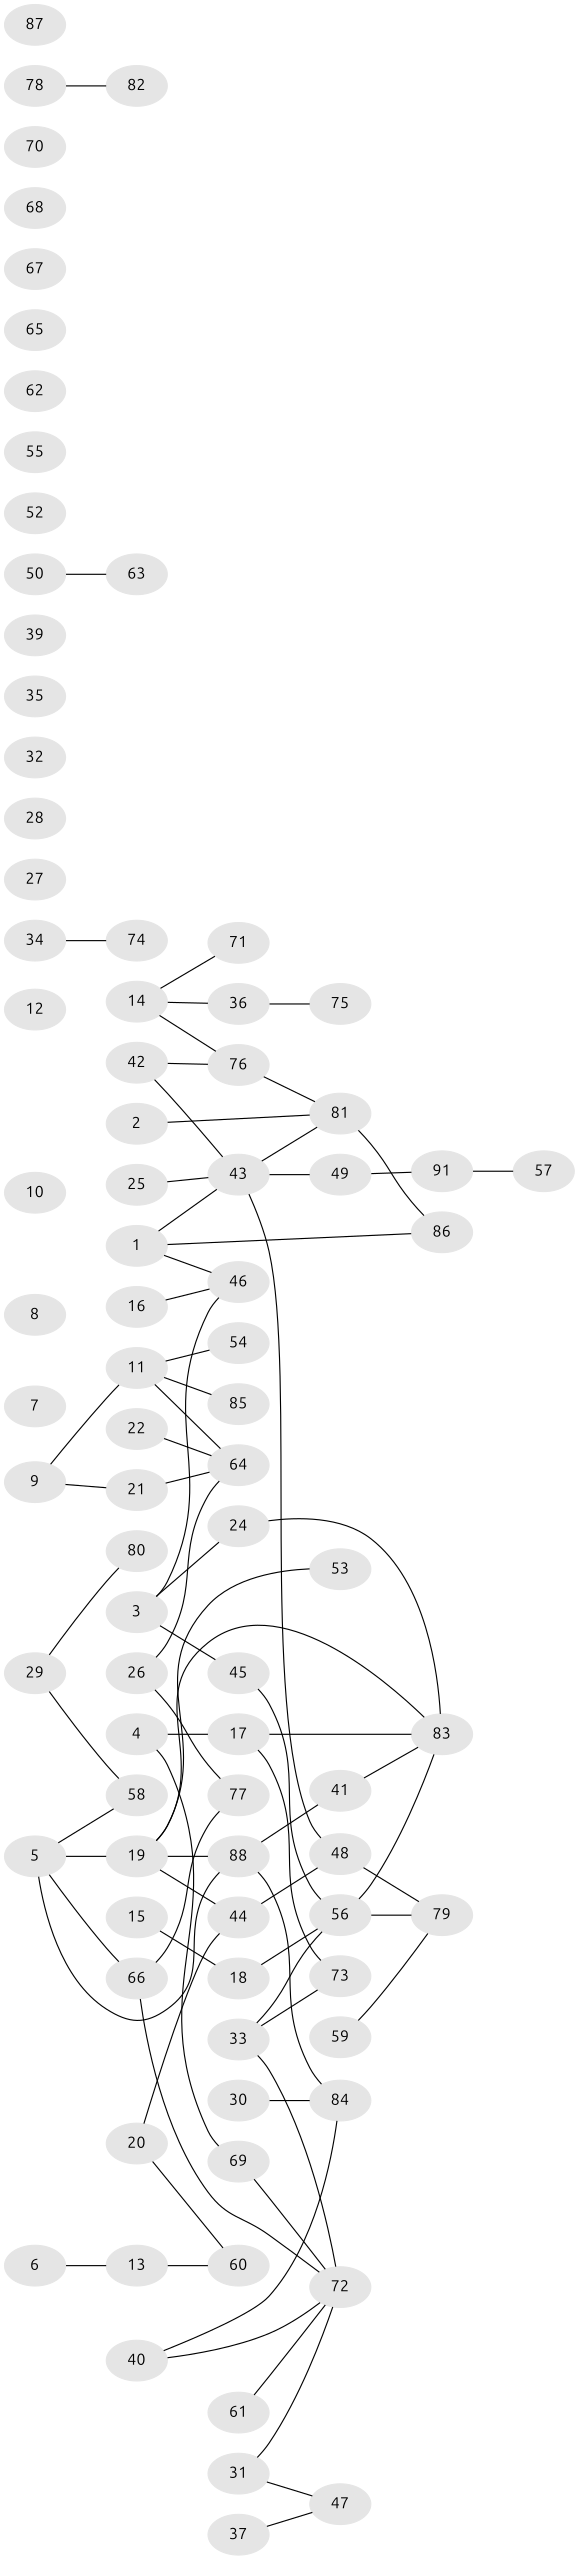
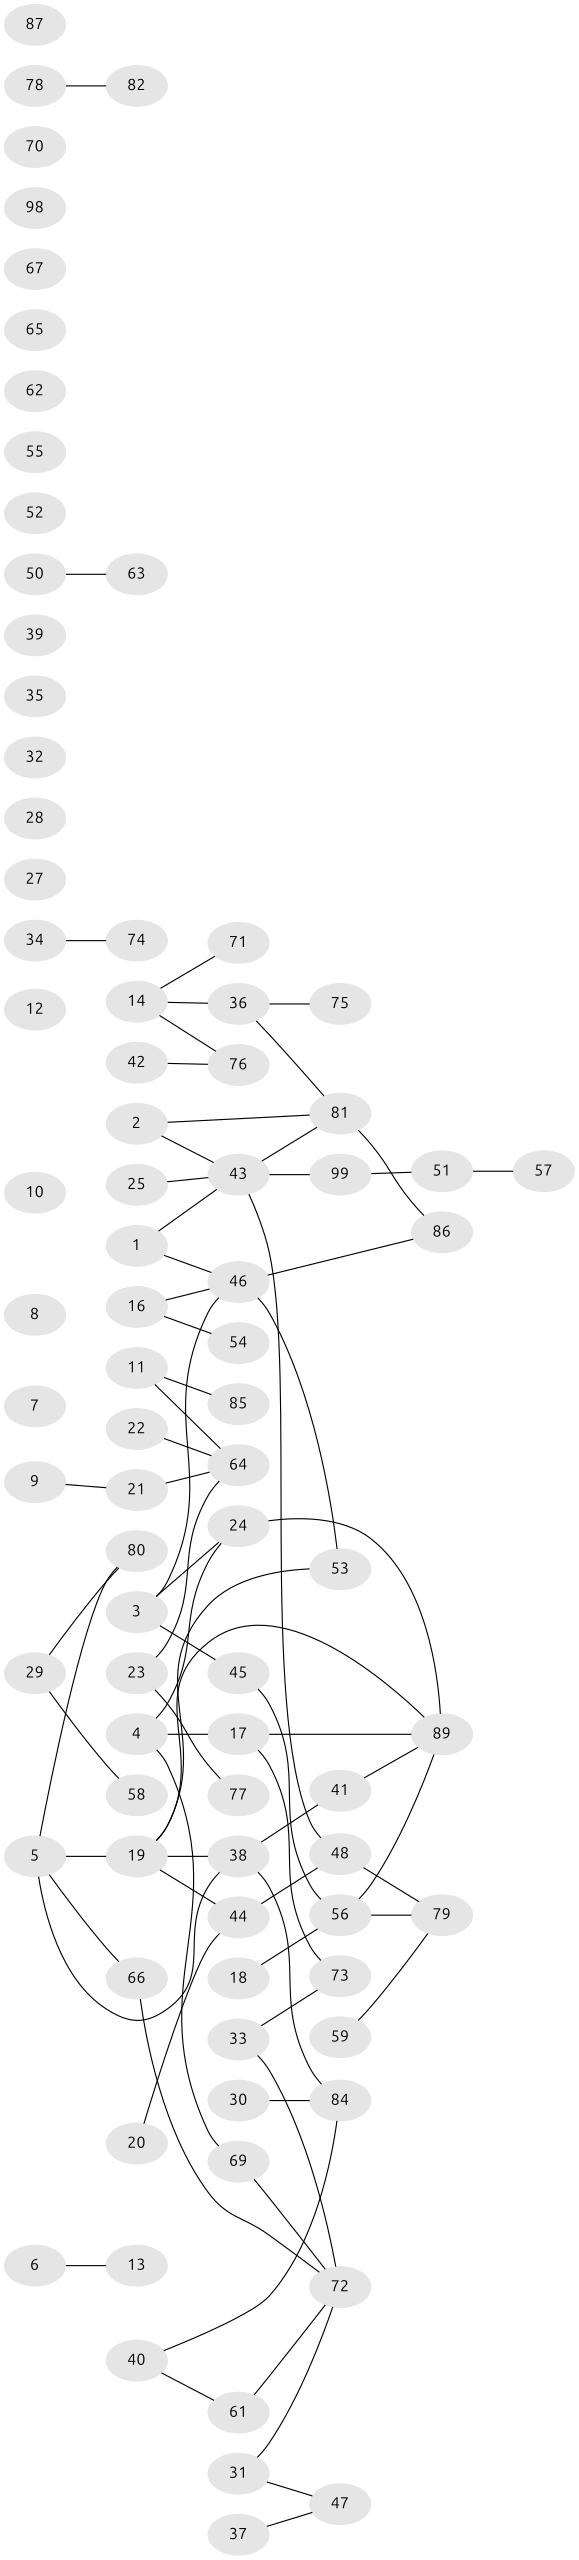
(35, 208) -> (35, 208)
(289, 1089) -> (291, 1058)
(186, 1114) -> (188, 1149)
(442, 1171) -> (442, 1171)
(340, 1175) -> (340, 1175)
(289, 1239) -> (340, 1257)
(184, 1356) -> (188, 1325)
none -> (311, 1419)
(84, 1424) -> none
none -> (191, 1617)
(137, 1673) -> (137, 1673)
(442, 1734) -> (442, 1734)
(86, 1826) -> (69, 1698)
(239, 1856) -> (239, 1856)
(186, 1899) -> none
(137, 1917) -> none
(283, 1990) -> none
(239, 2266) -> none
(248, 2341) -> (188, 2387)
